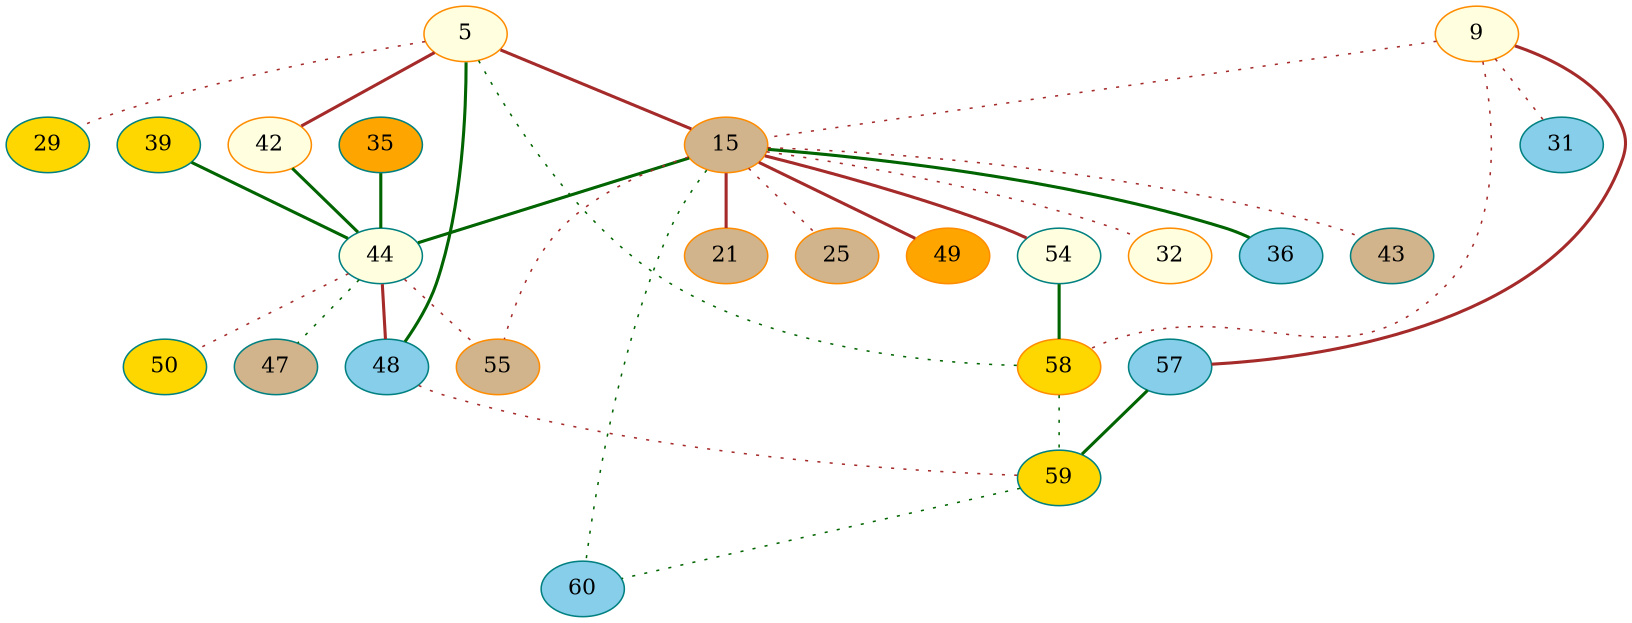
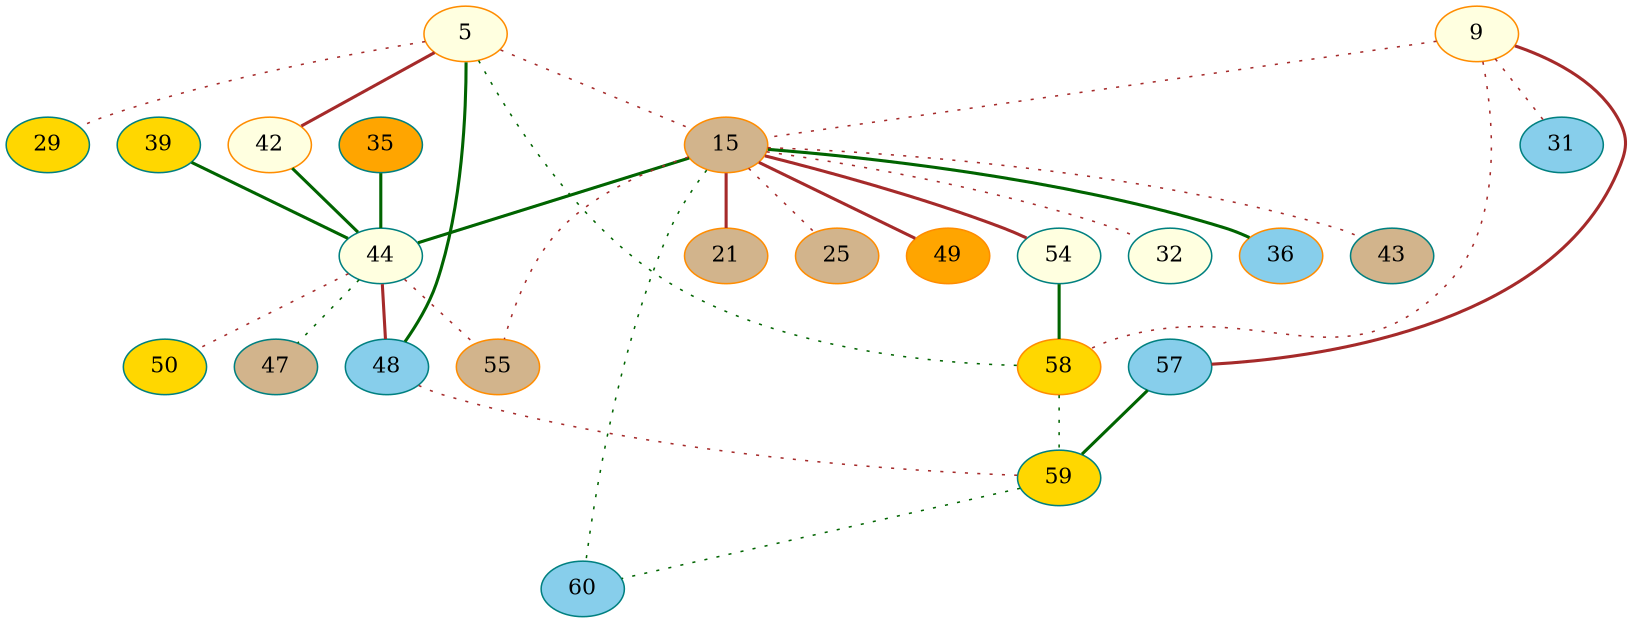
(596, 89) -> (596, 89)
(1170, 256) -> (1170, 256)
(1281, 256) -> (1281, 256)
